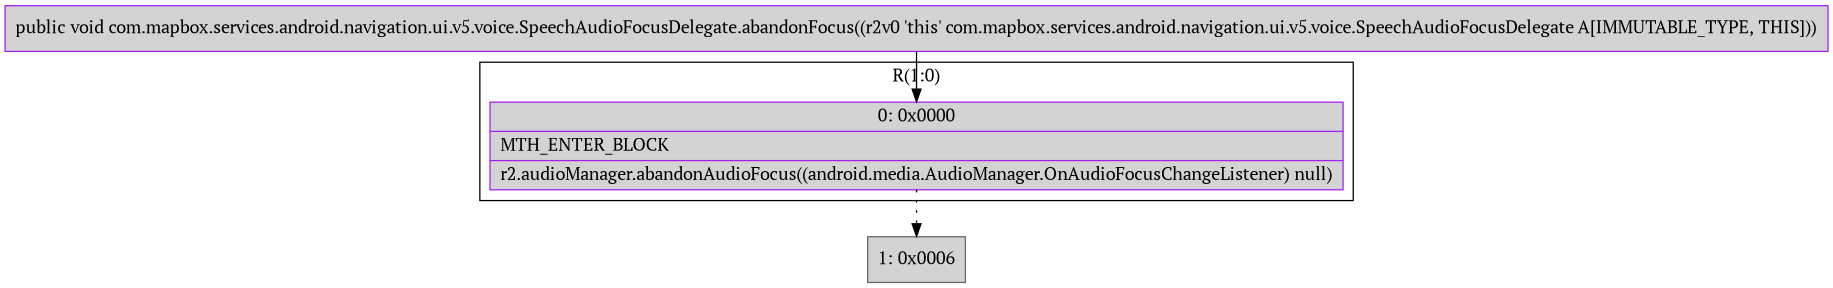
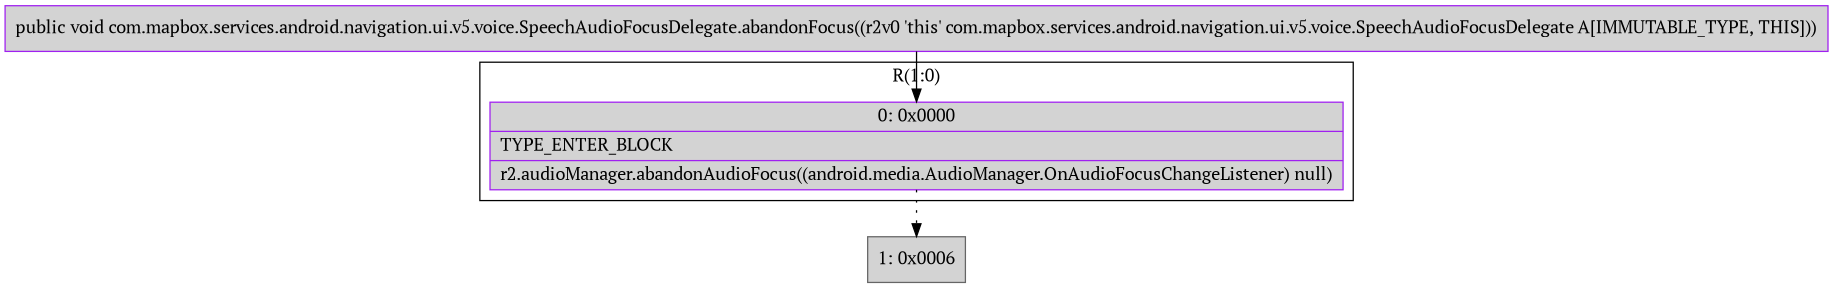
(585, 145) -> (586, 145)
